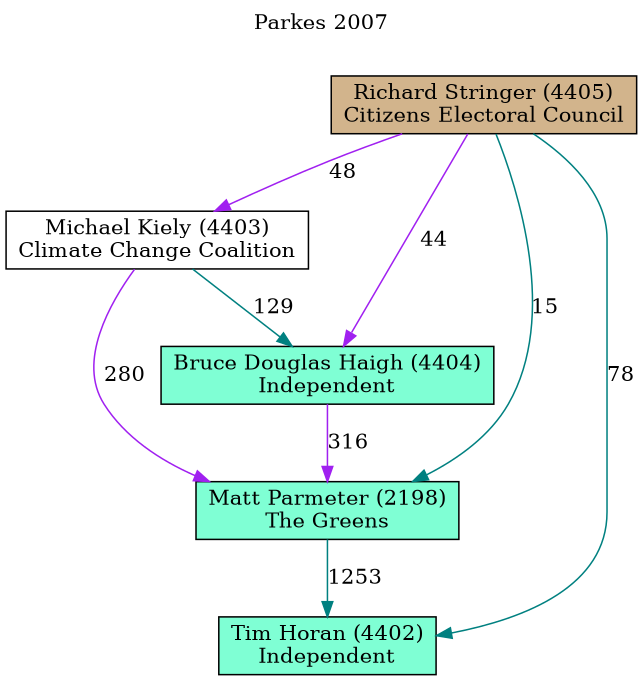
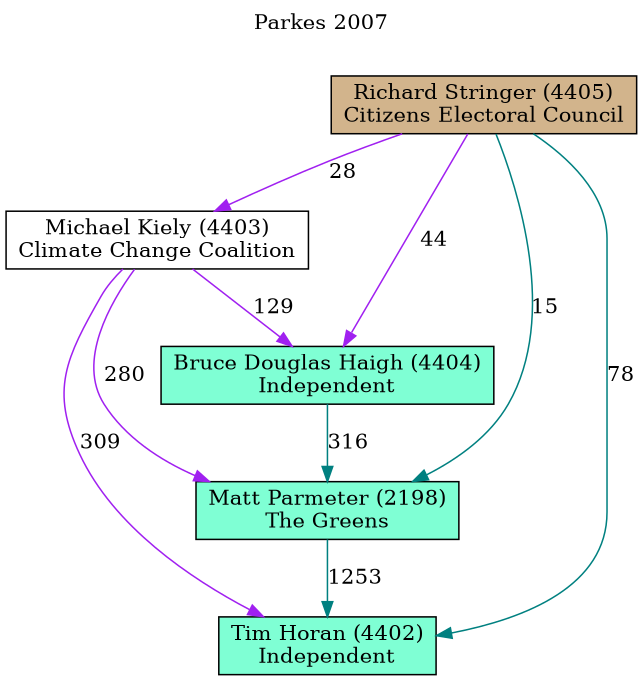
(343, 172) -> (343, 172)
(236, 303) -> (236, 303)
(327, 435) -> (327, 435)
none -> (87, 468)
